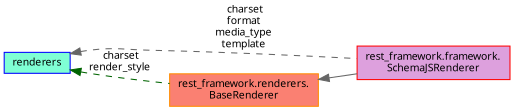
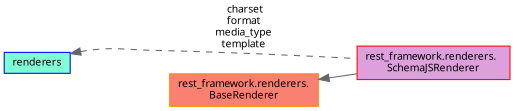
(434, 63) -> (434, 63)
(125, 78) -> none
